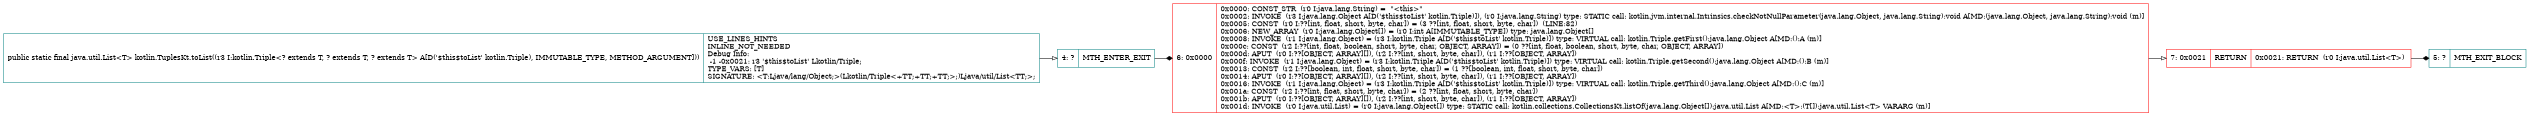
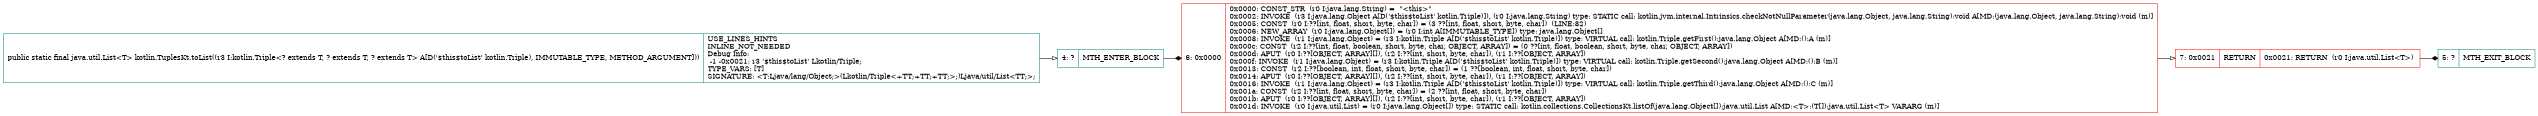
(1116, 58) -> (1121, 58)
